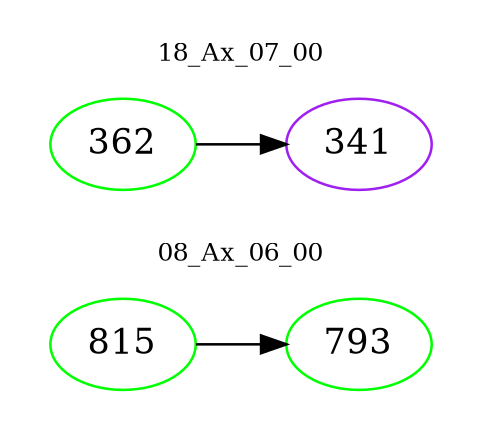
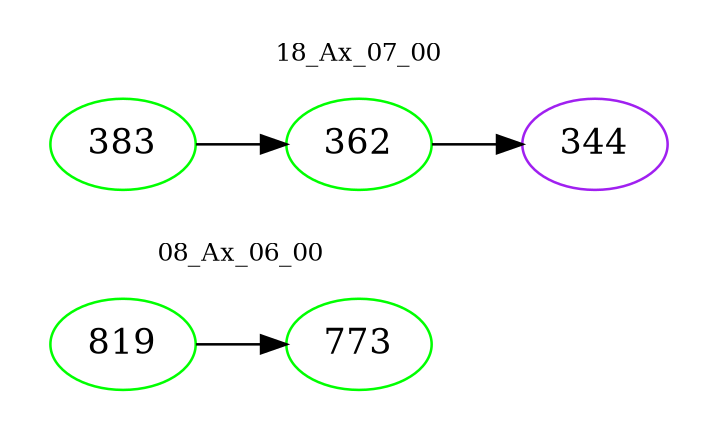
none -> (123, 144)
(359, 144) -> (595, 144)
(123, 344) -> (123, 344)
(359, 344) -> (359, 344)
